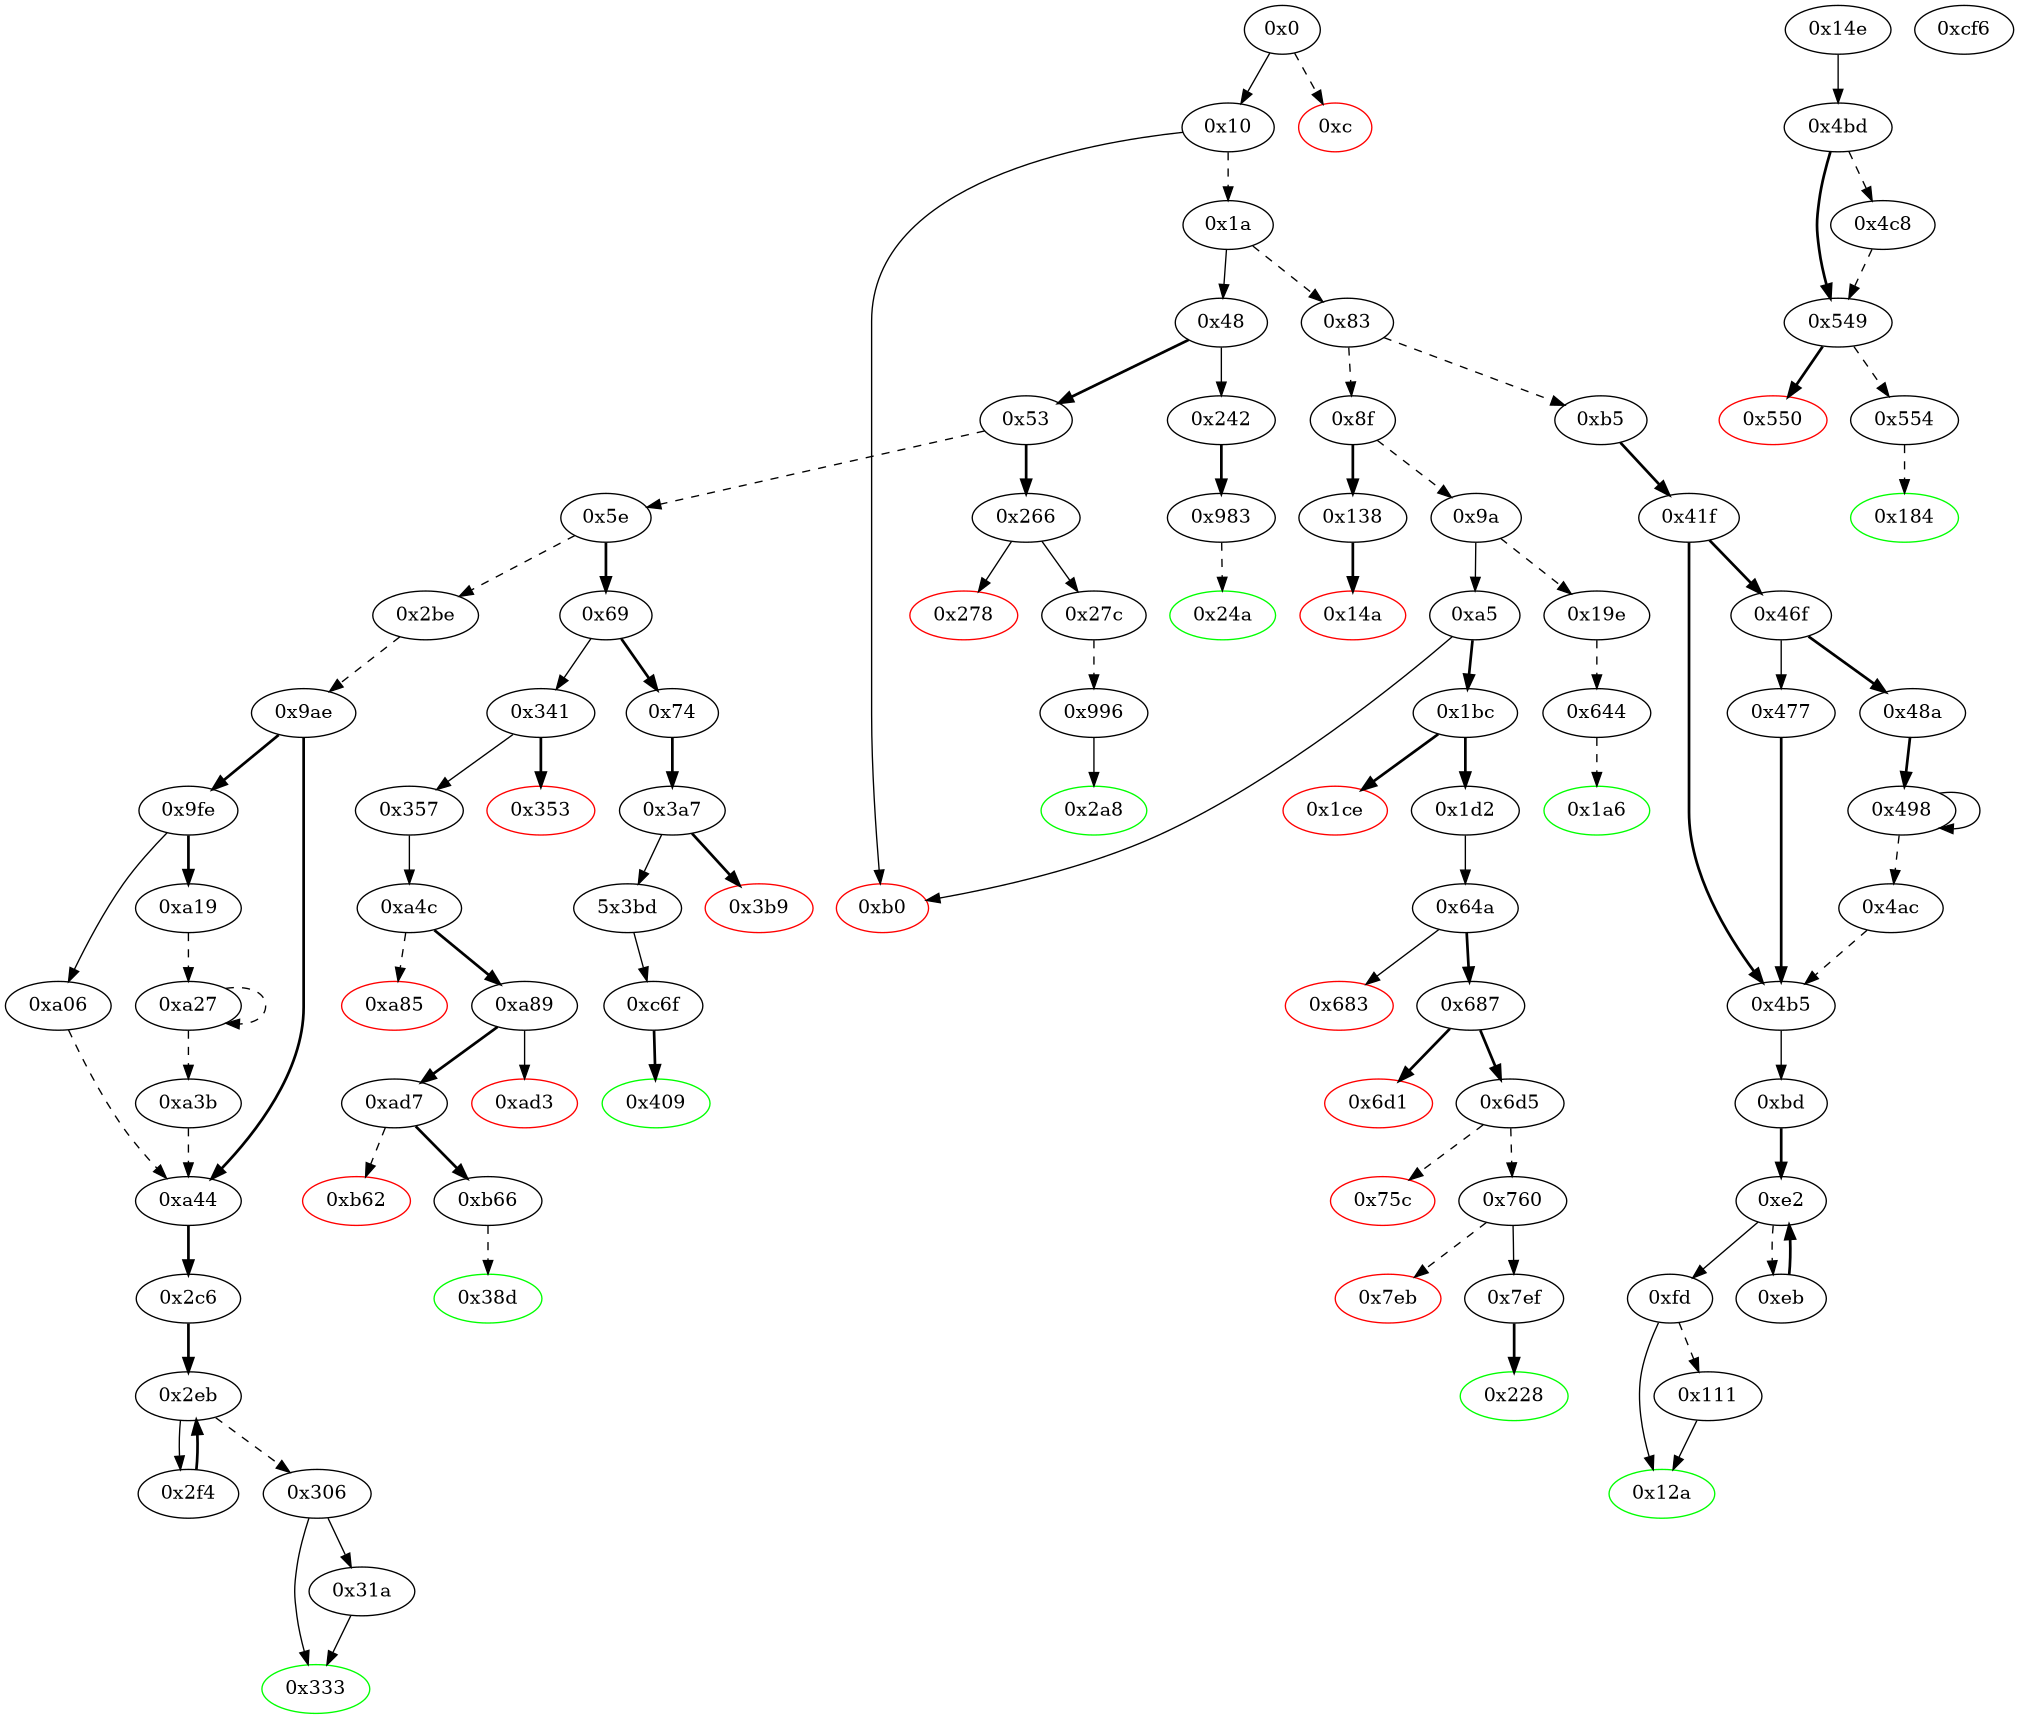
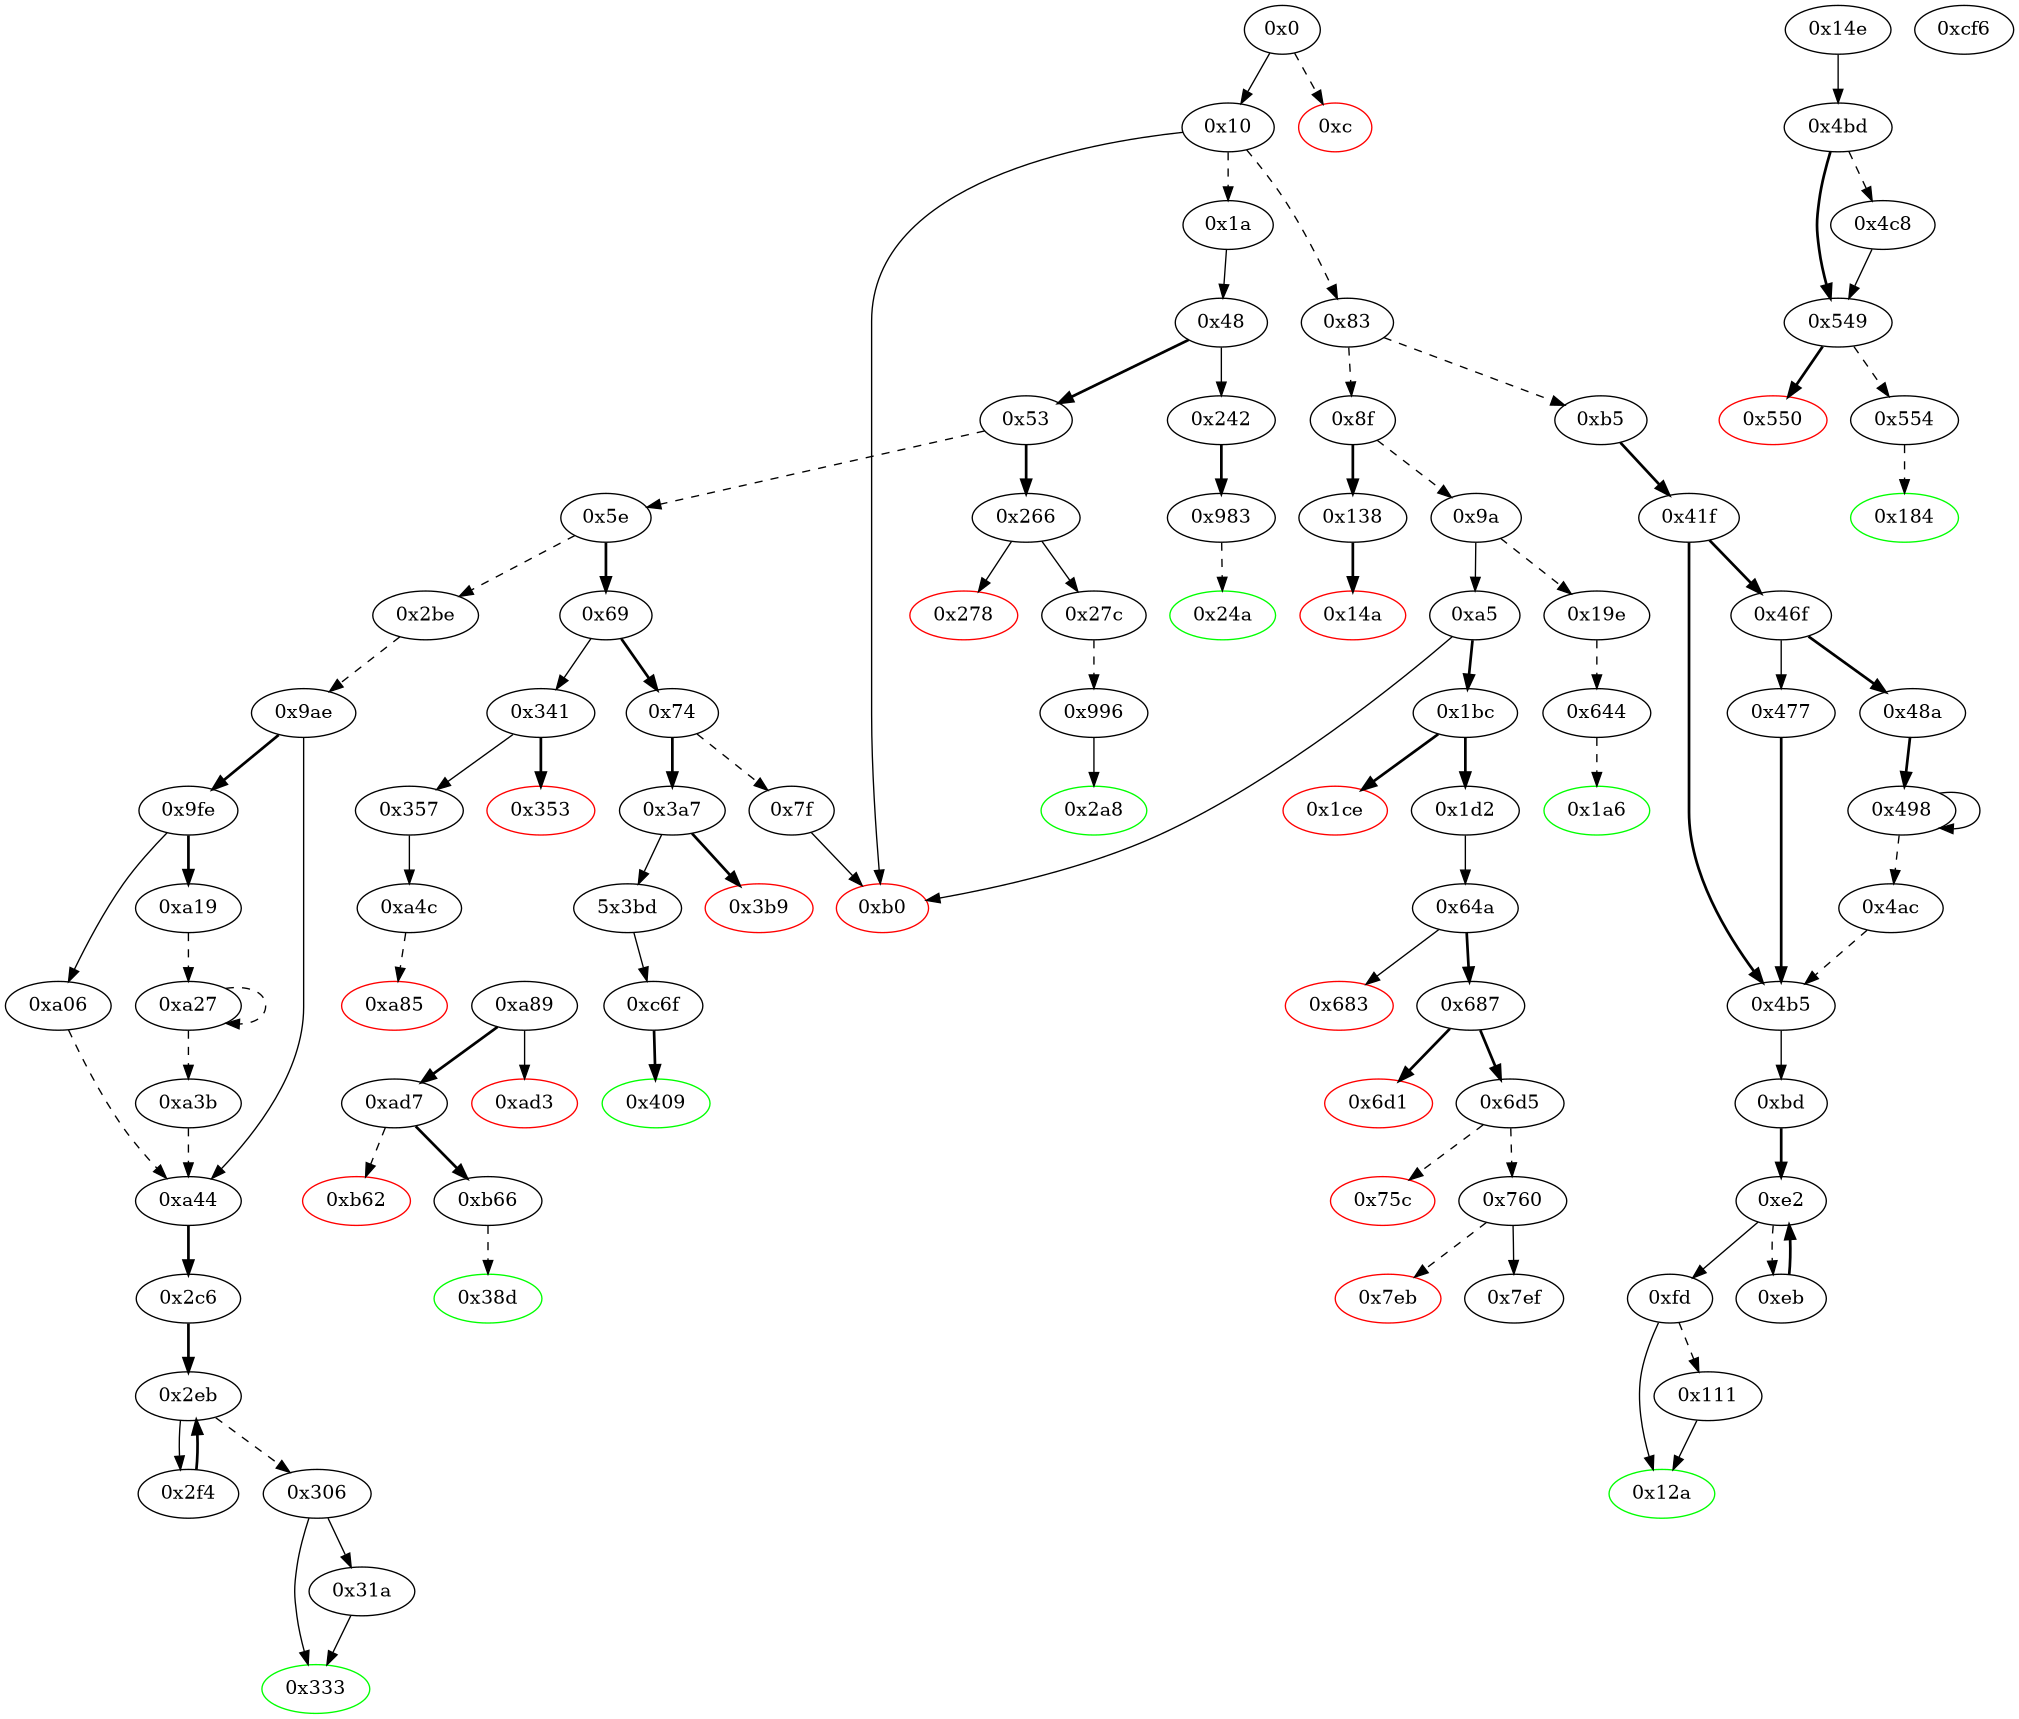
(1863, 268) -> (1863, 268)
(1282, 270) -> (1294, 215)
none -> (792, 811)
(462, 953) -> none
(304, 965) -> (304, 965)
(1514, 1396) -> none
